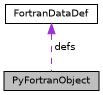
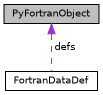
(52, 53) -> (52, 53)
